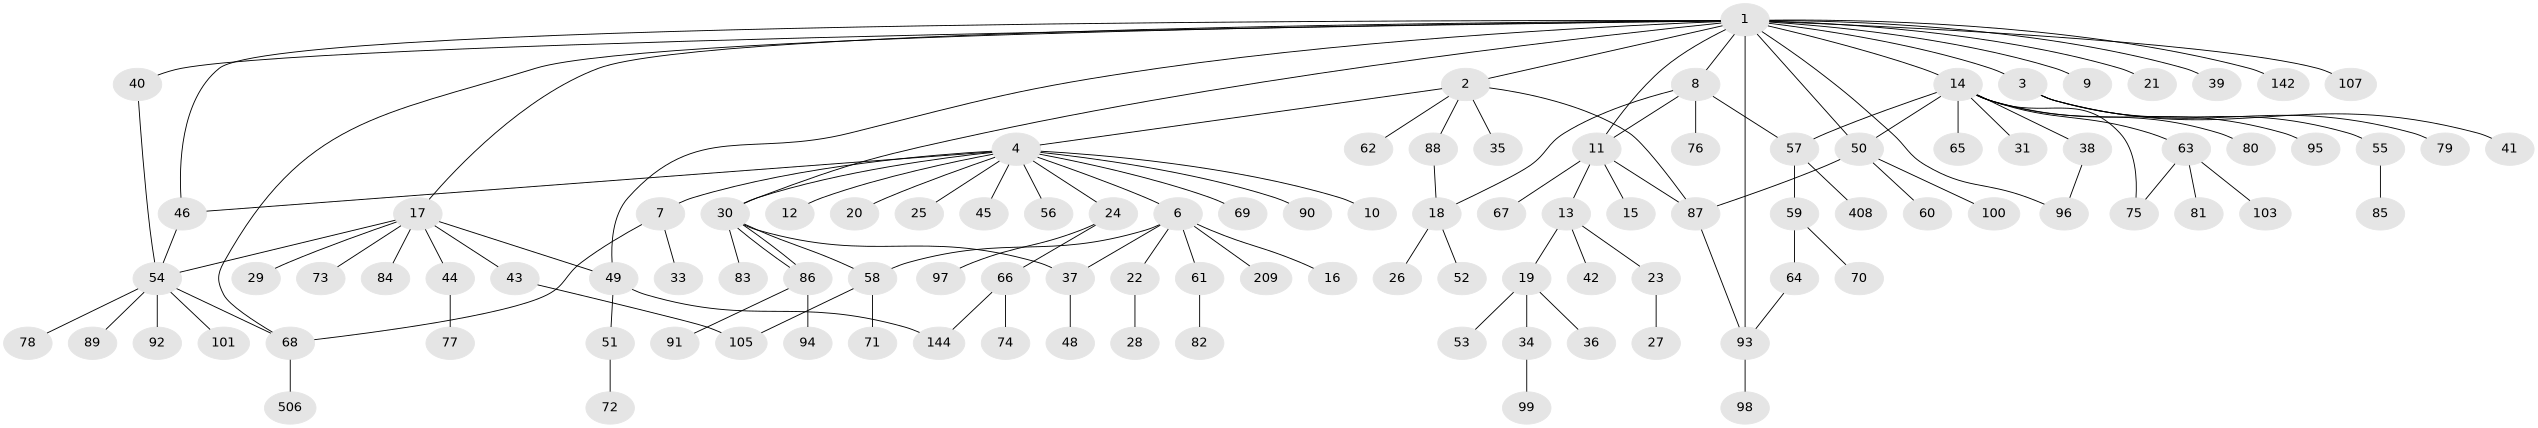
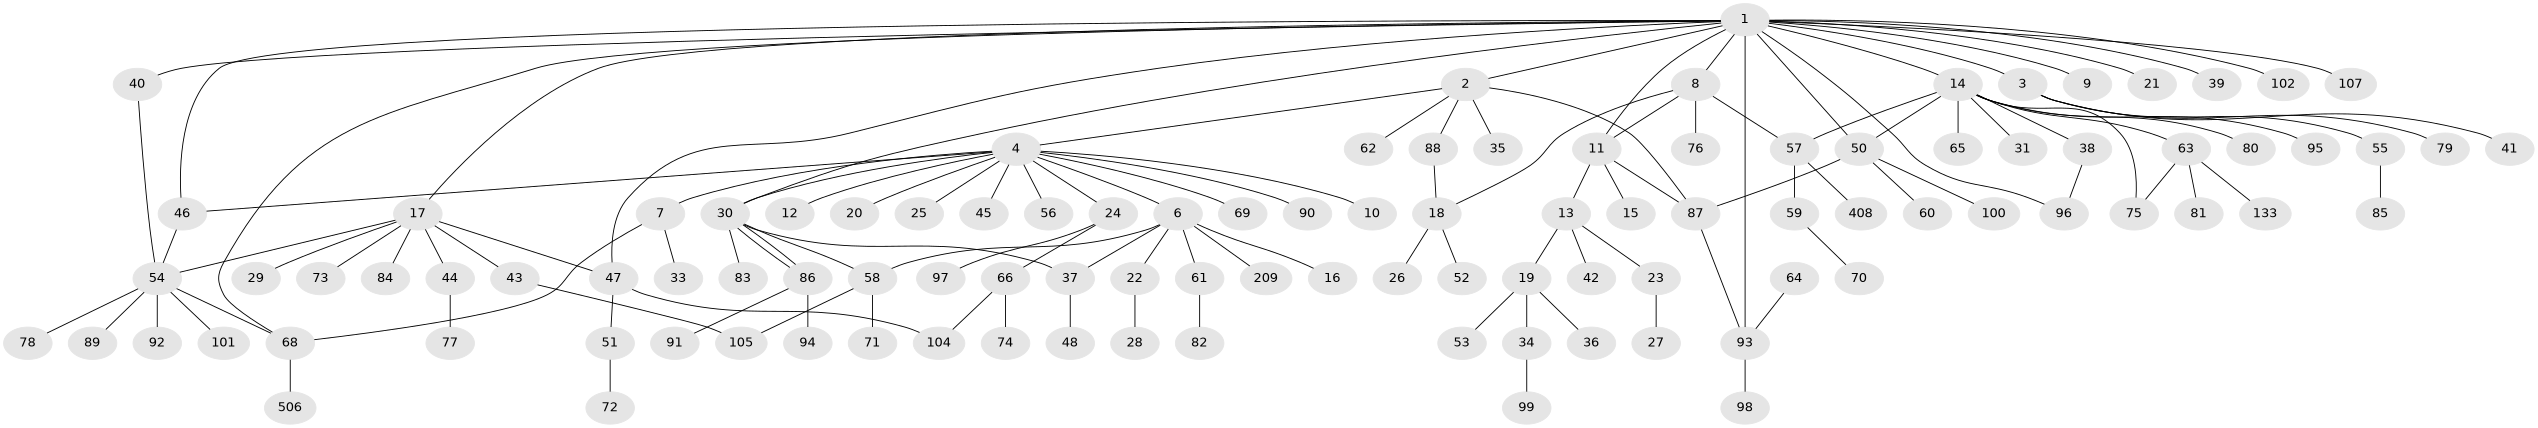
(2283, 84) -> (2283, 84)
(1502, 214) -> none
(2265, 214) -> (2265, 214)
(1795, 246) -> none
(614, 279) -> (614, 279)
(939, 343) -> (939, 343)
